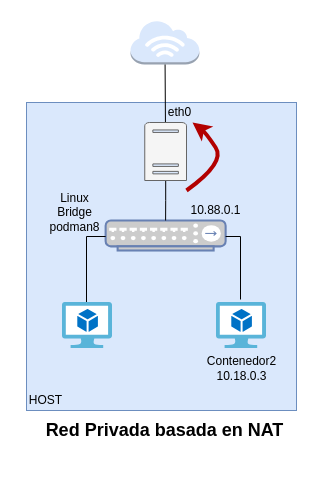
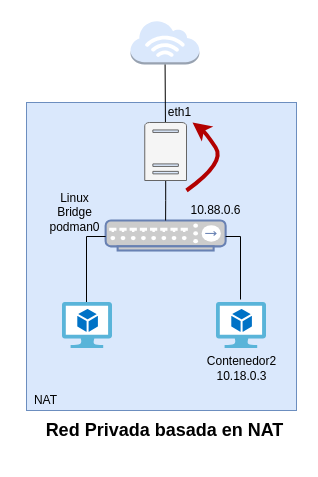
(180, 113) -> (180, 113)
(216, 211) -> (216, 211)
(75, 213) -> (75, 213)
(46, 401) -> (46, 401)
